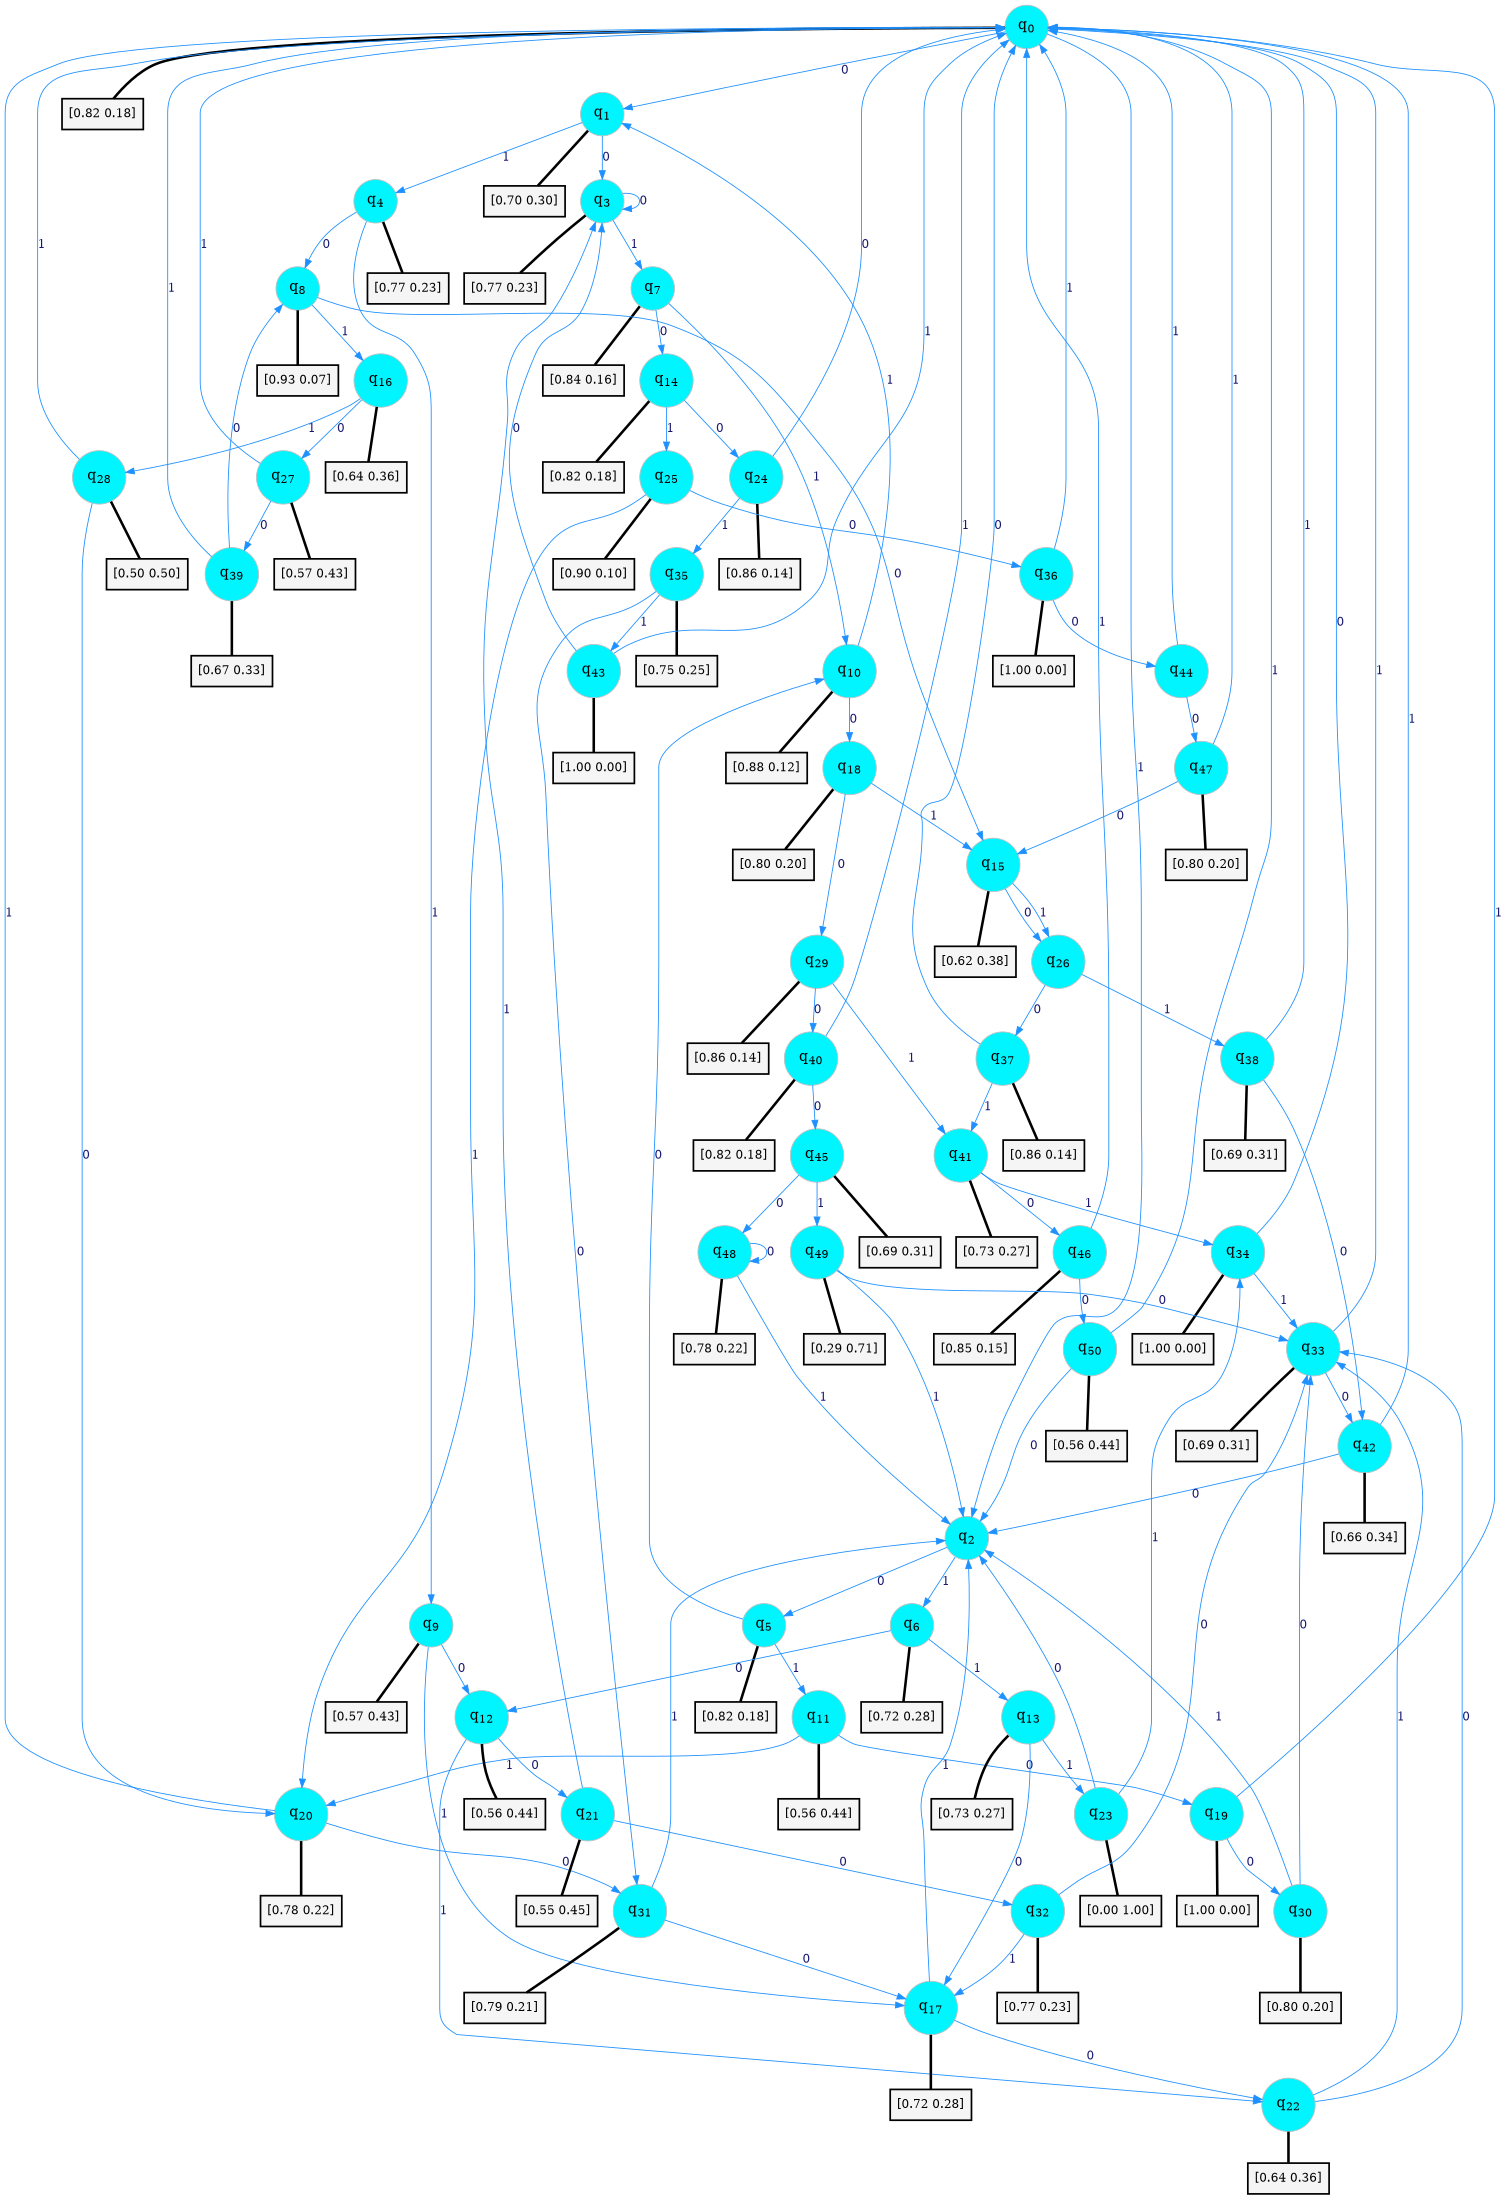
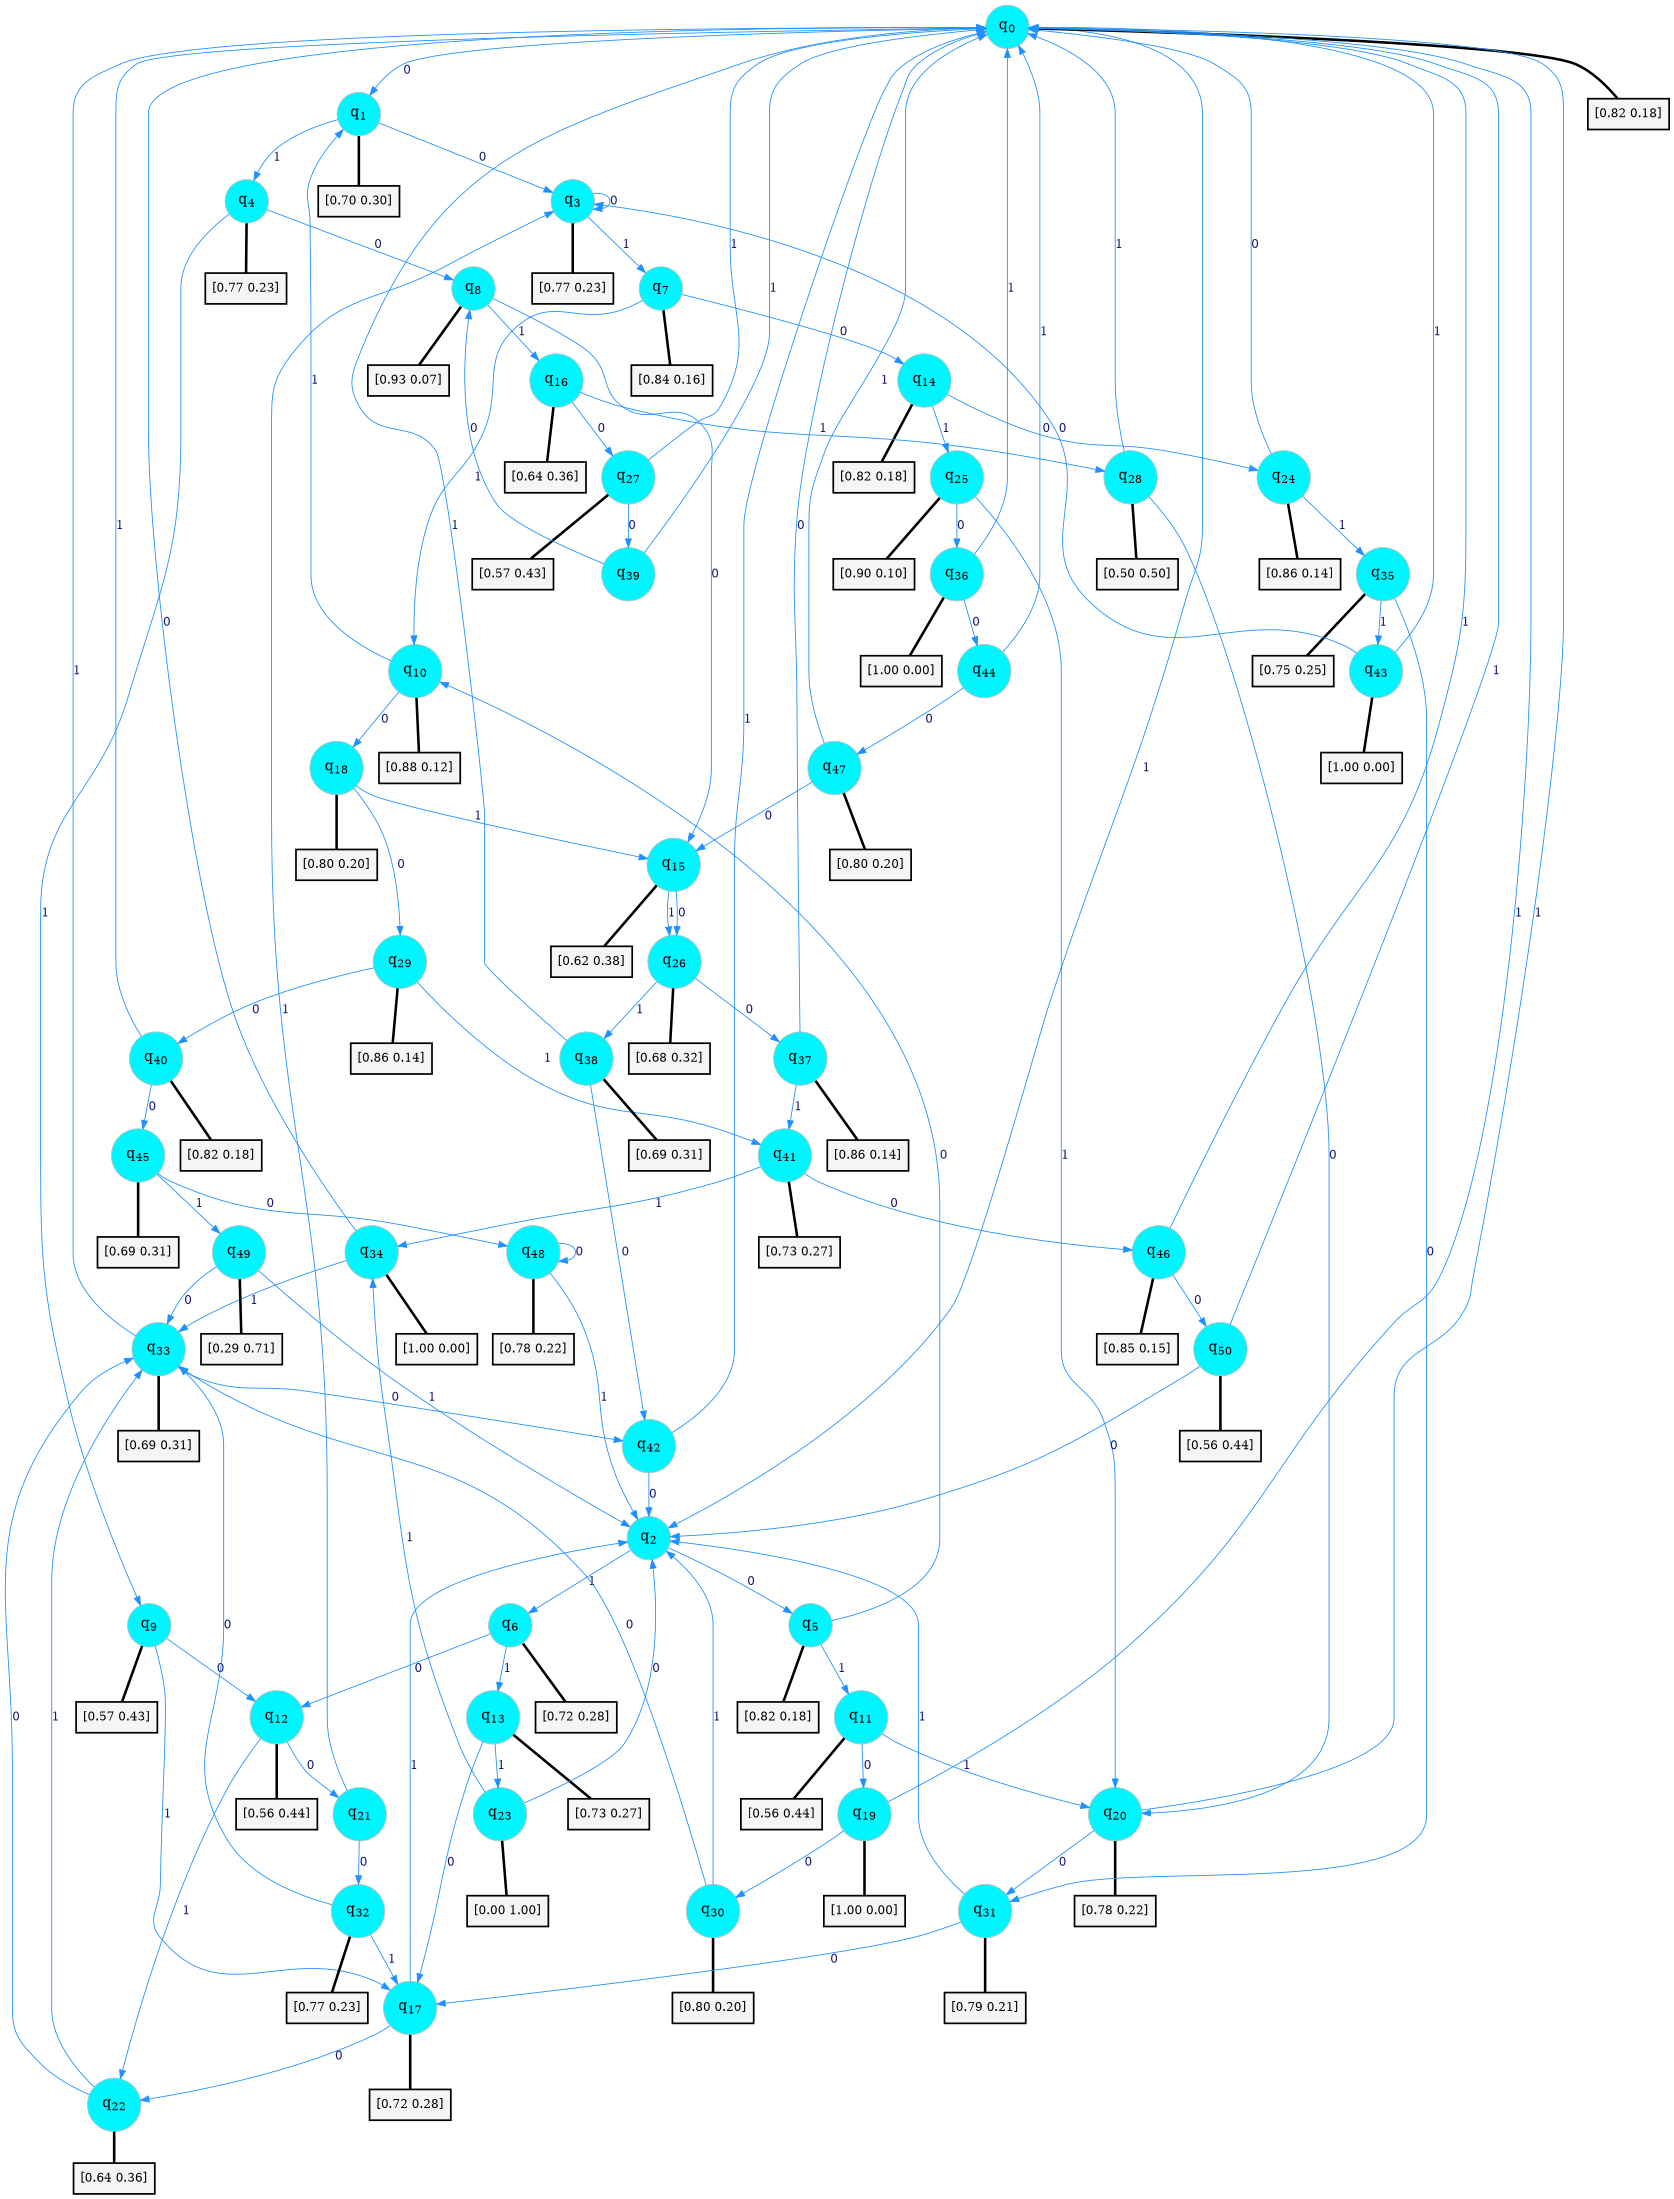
(232, 671) -> none
none -> (669, 1059)
(1365, 1538) -> none
(557, 1911) -> none
